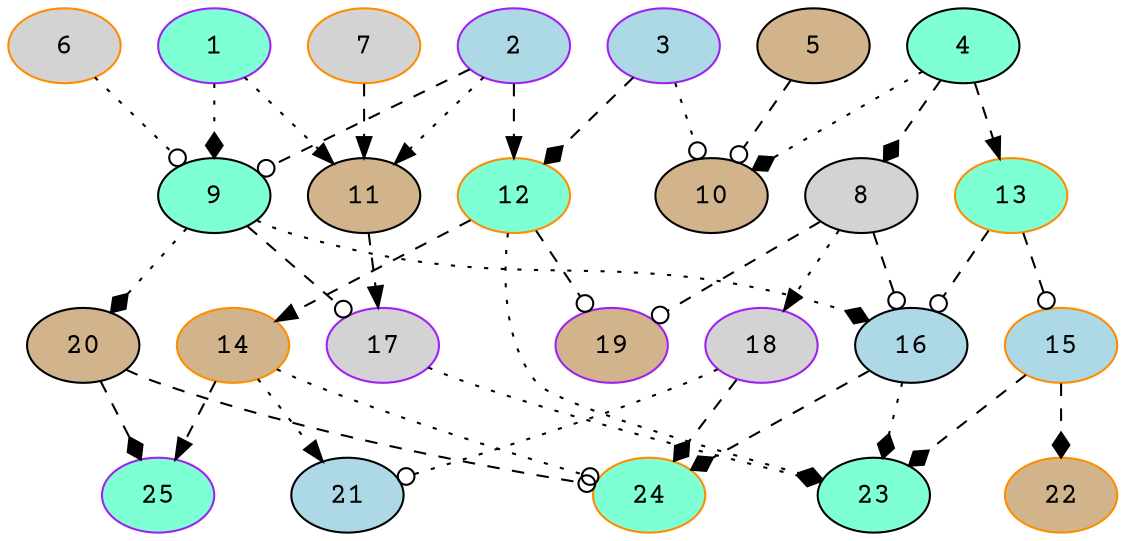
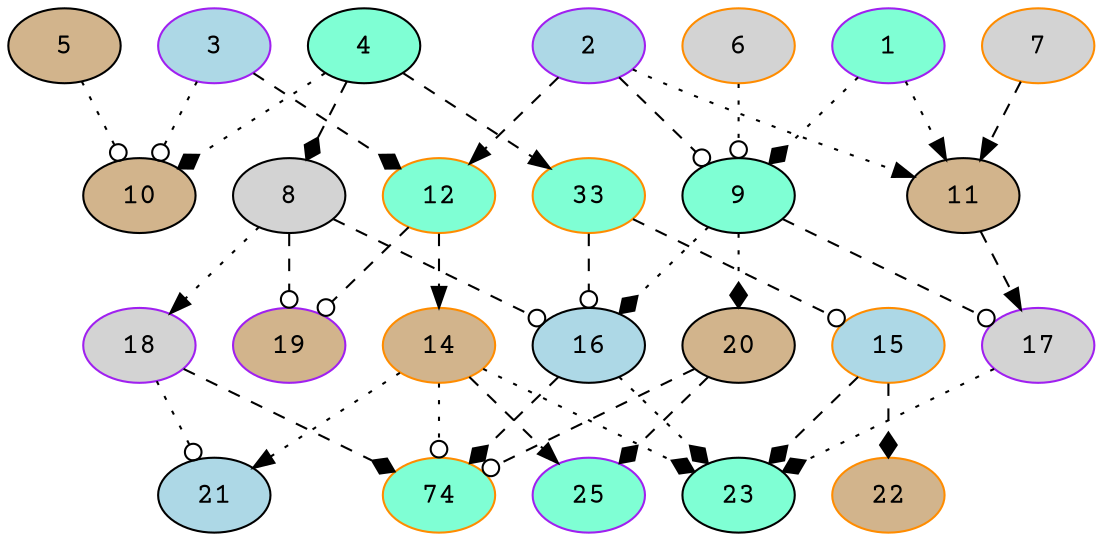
(767, 114) -> (98, 113)
(1011, 196) -> (589, 196)
(571, 402) -> (572, 412)
(649, 495) -> (439, 495)
